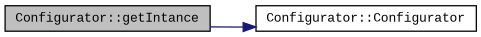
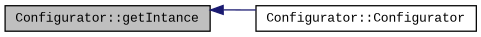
(227, 27) -> (240, 10)
